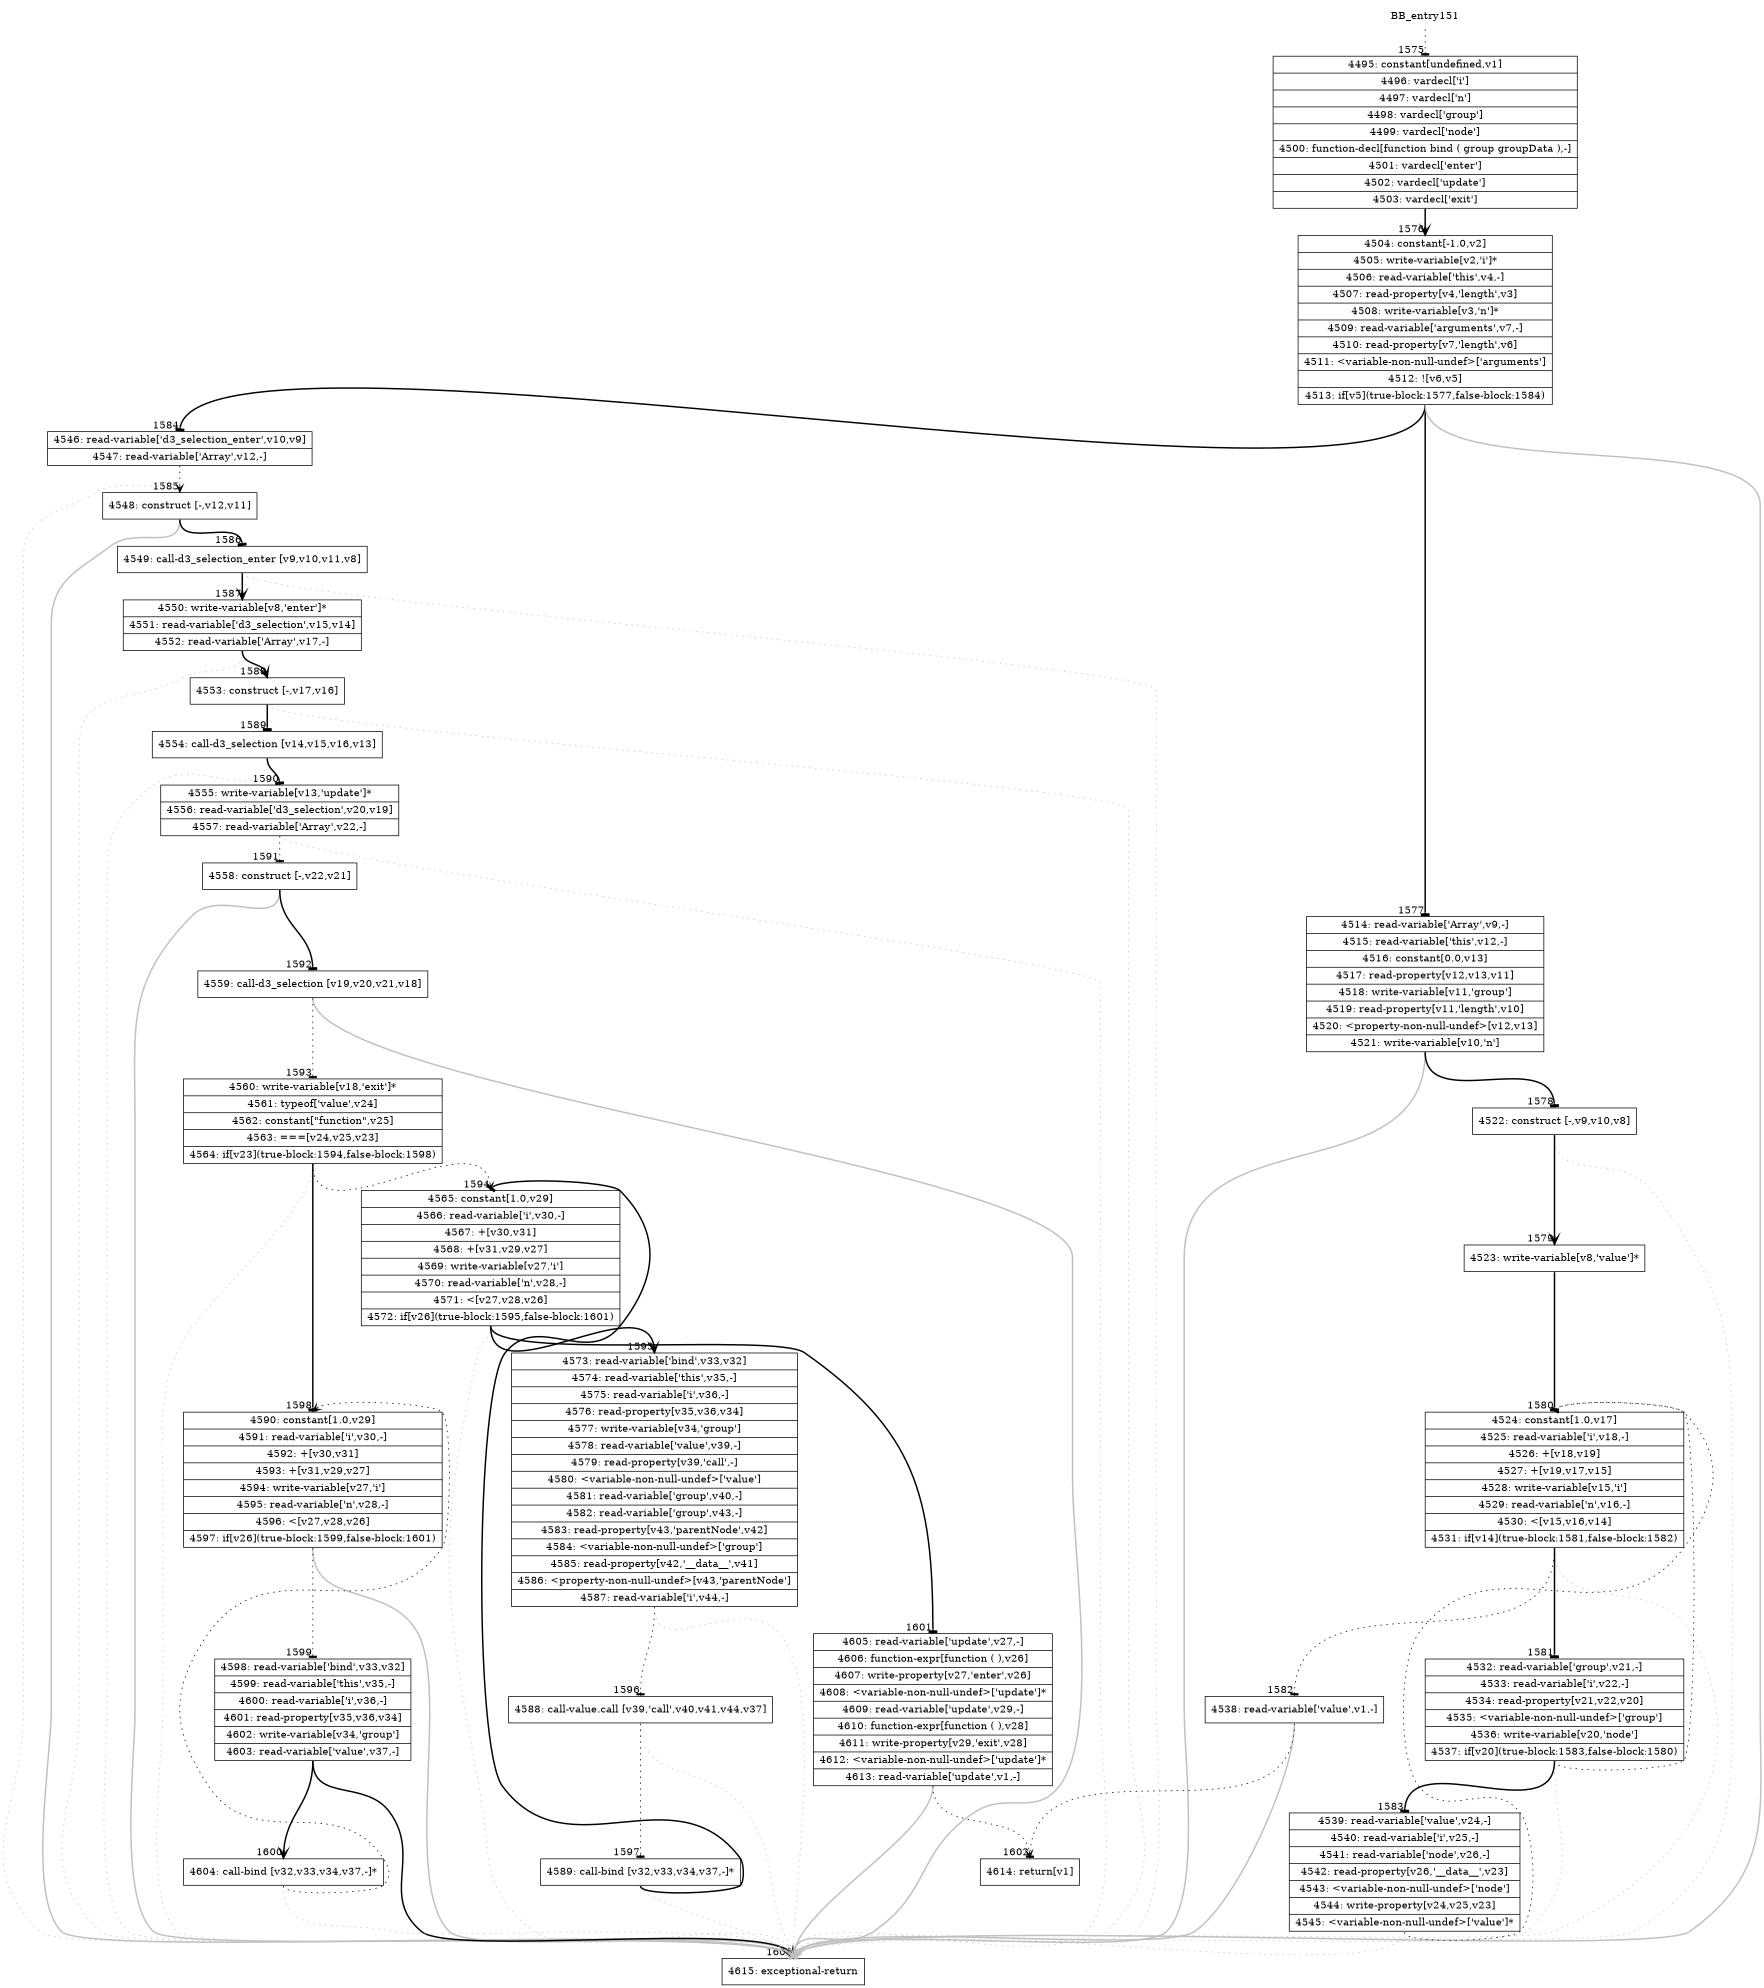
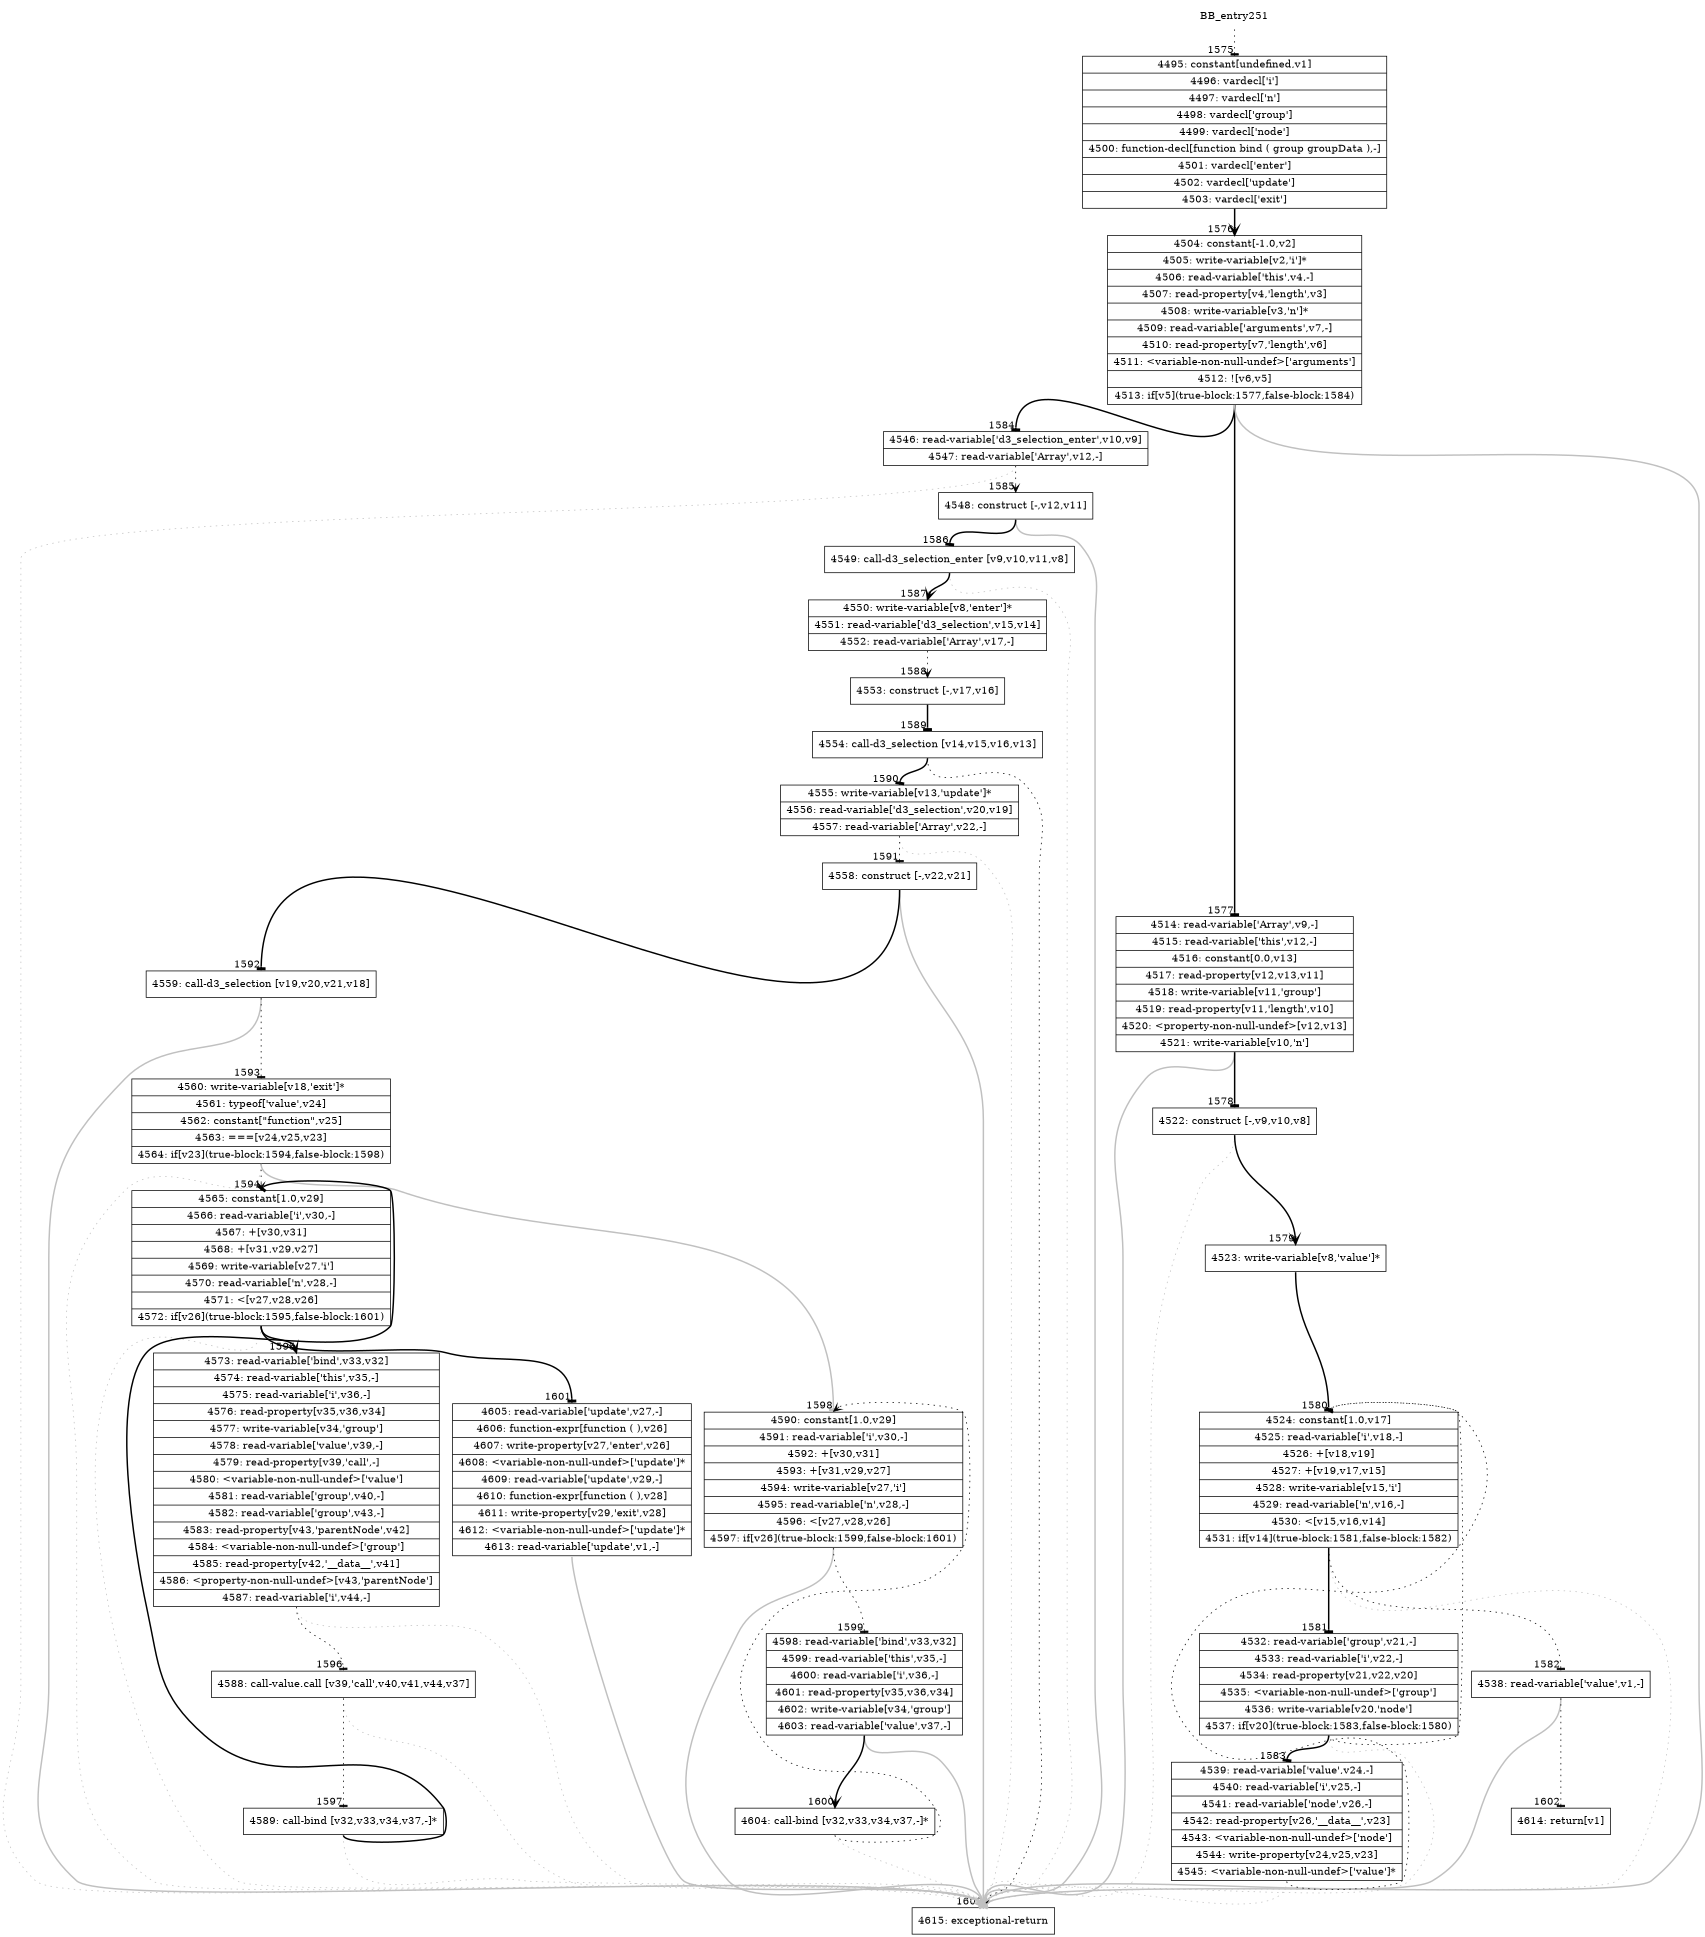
(1425, 16) -> (1235, 16)
(251, 663) -> (928, 660)
(1128, 1098) -> none
(313, 1286) -> (589, 1229)
(79, 1588) -> none
(107, 1618) -> (1039, 1294)
(978, 1821) -> none
(409, 1918) -> (957, 1785)
